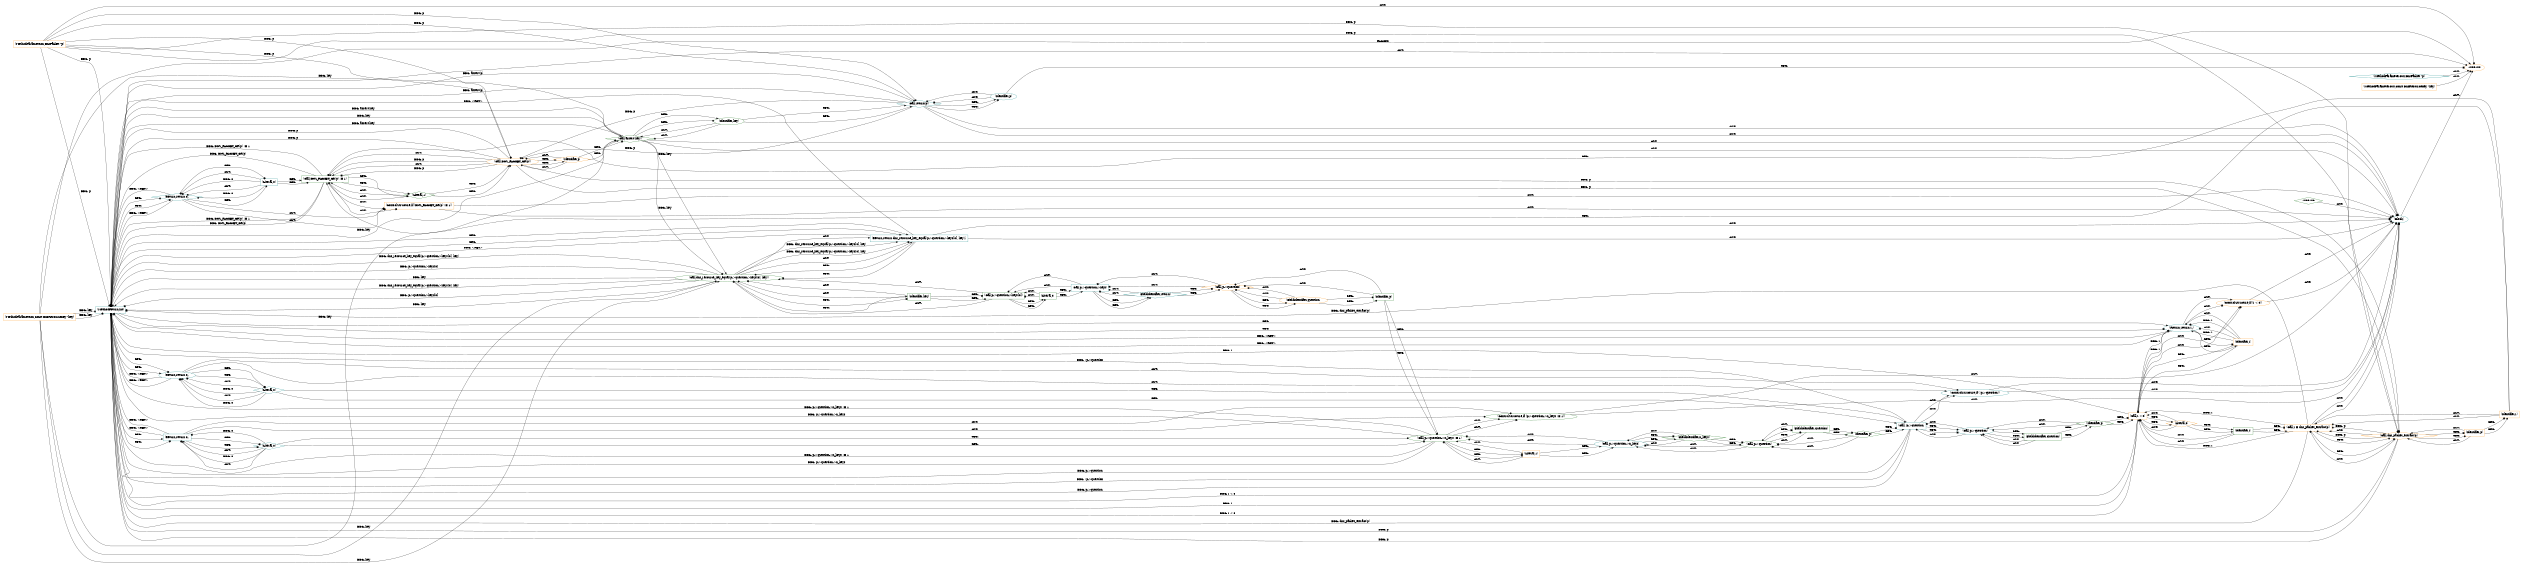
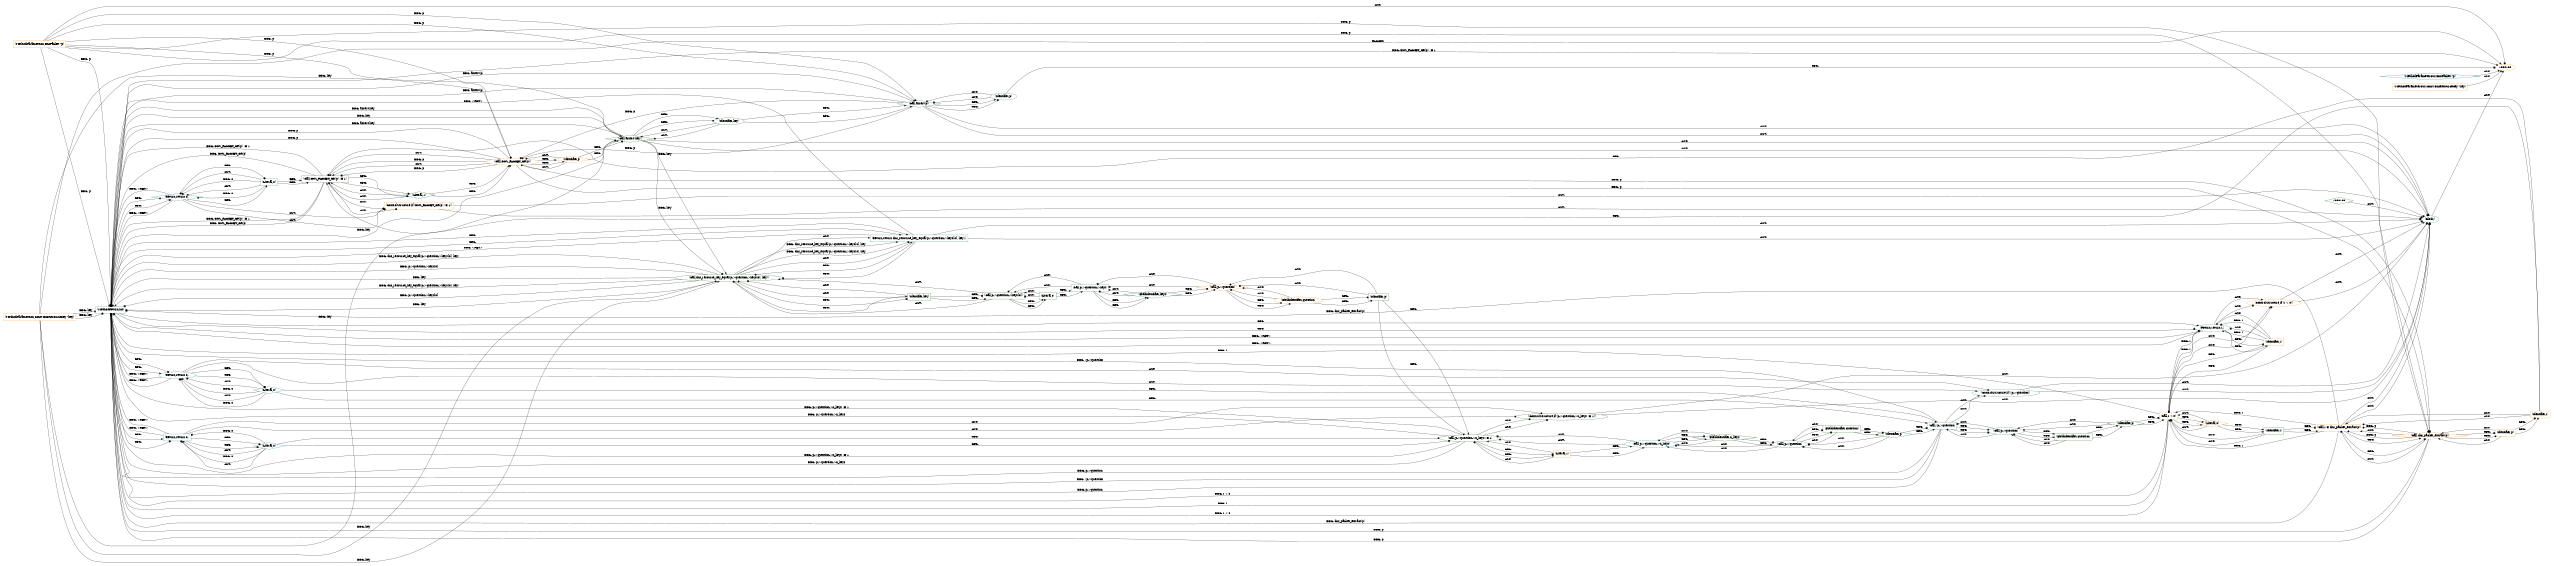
(1401, 50) -> (1414, 50)
(919, 104) -> (919, 104)
(1155, 295) -> (1153, 295)
